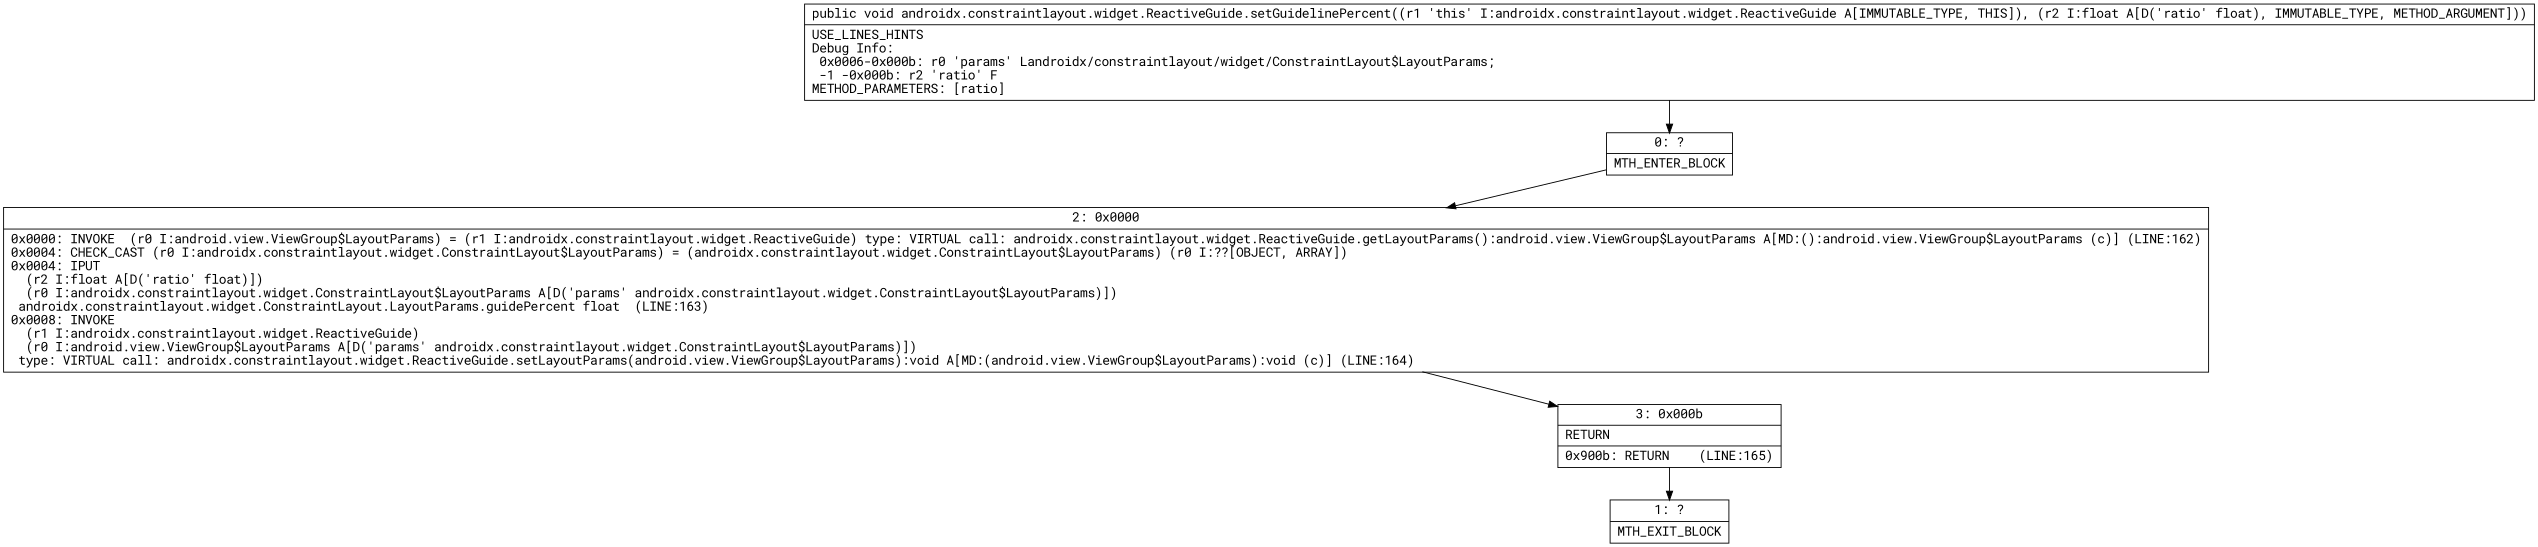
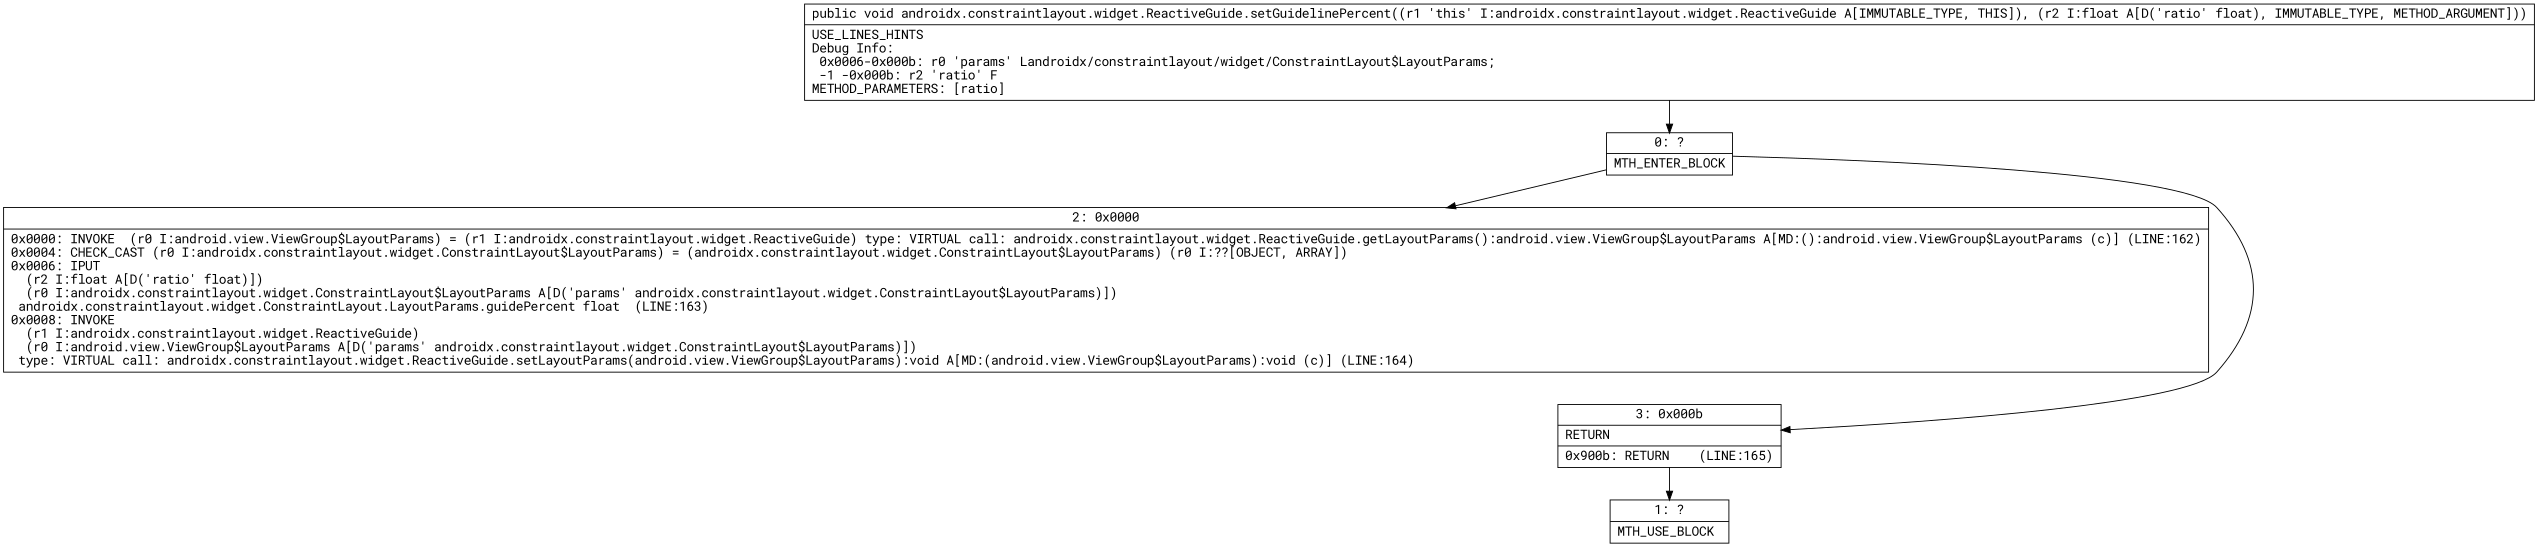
(63, 266) -> (63, 266)
(1486, 388) -> (2249, 262)
(1669, 532) -> (1666, 532)
